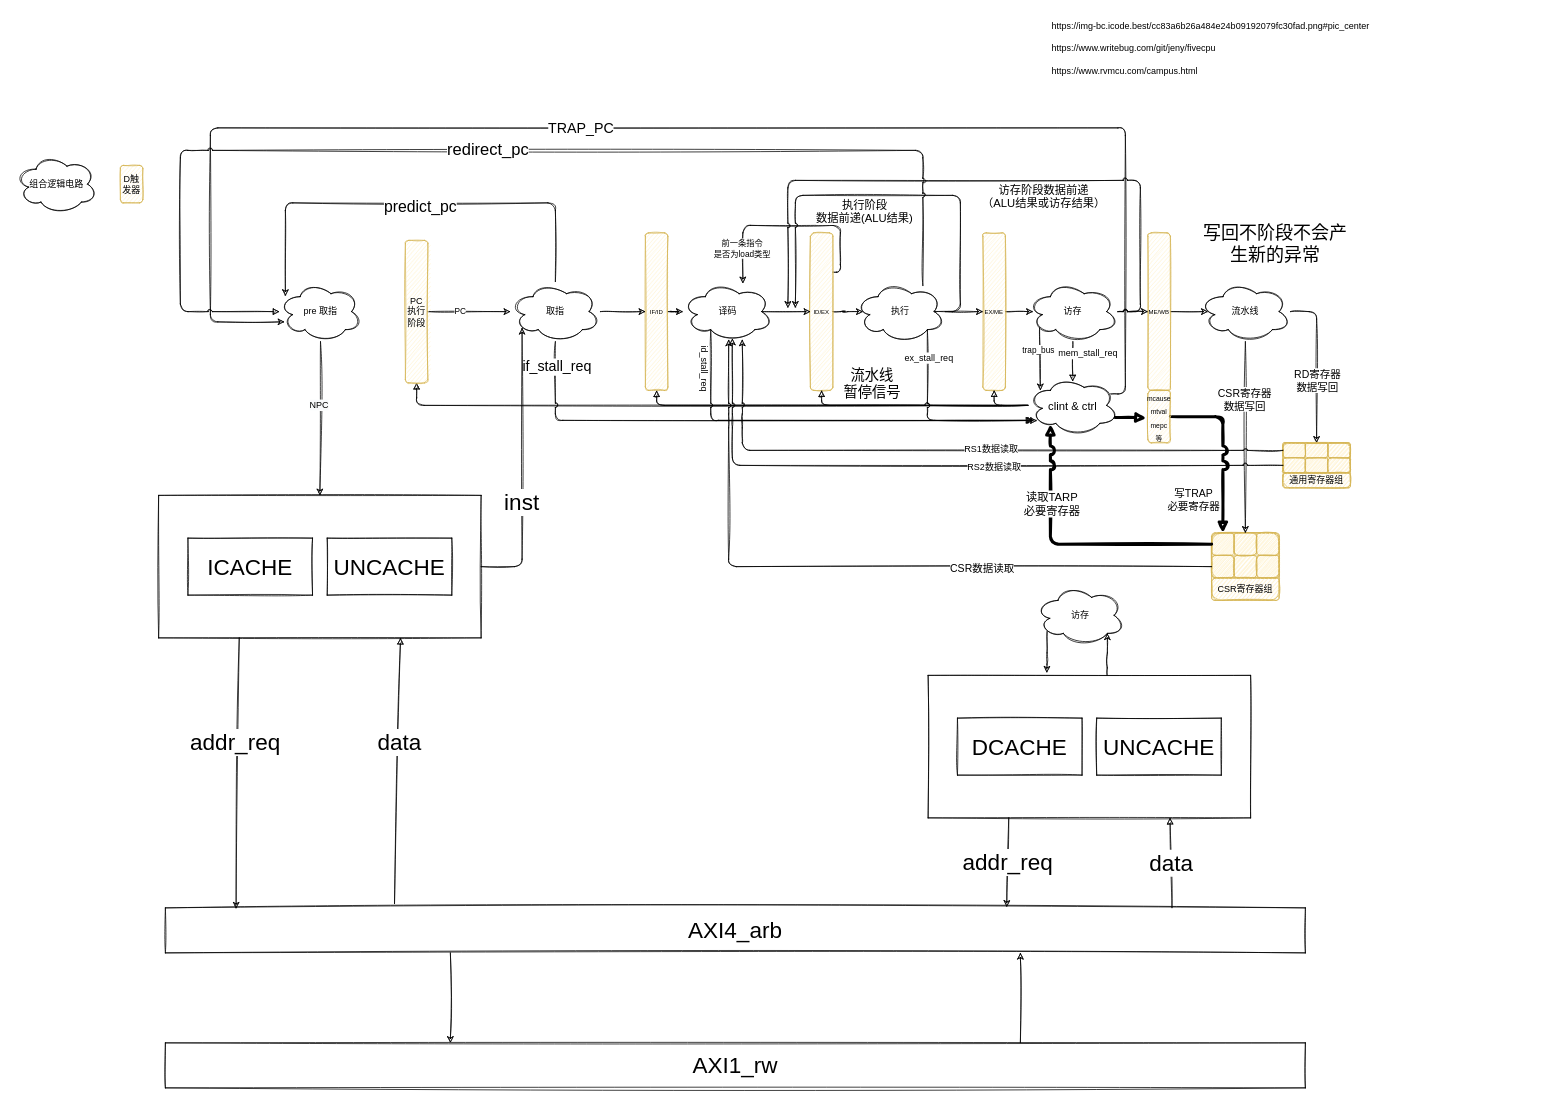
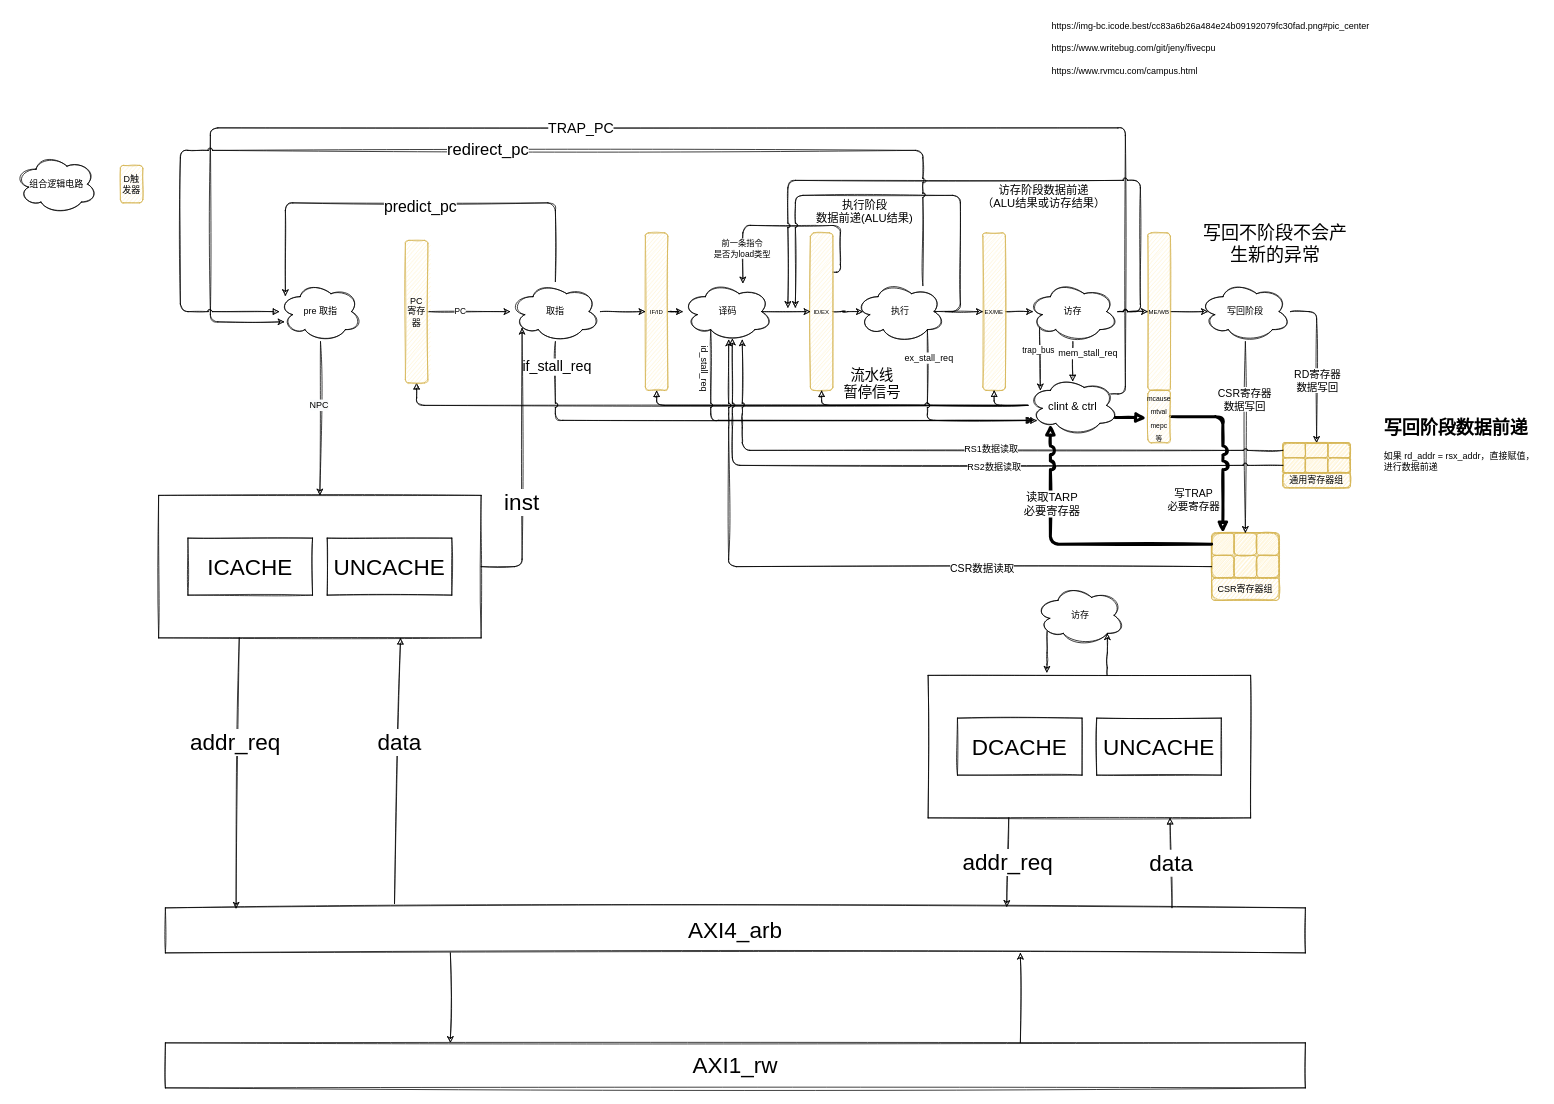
(417, 312) -> (417, 312)
(1245, 312) -> (1245, 312)
none -> (1459, 458)
